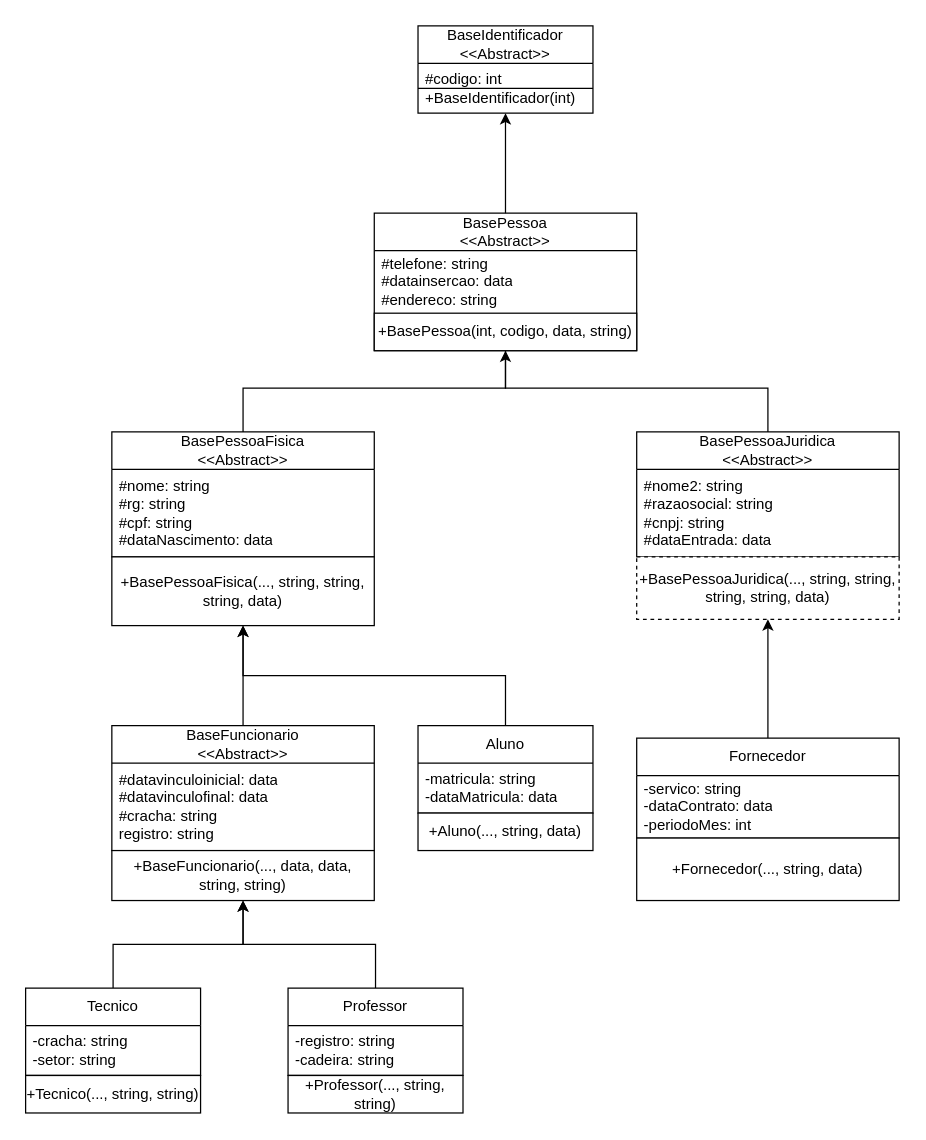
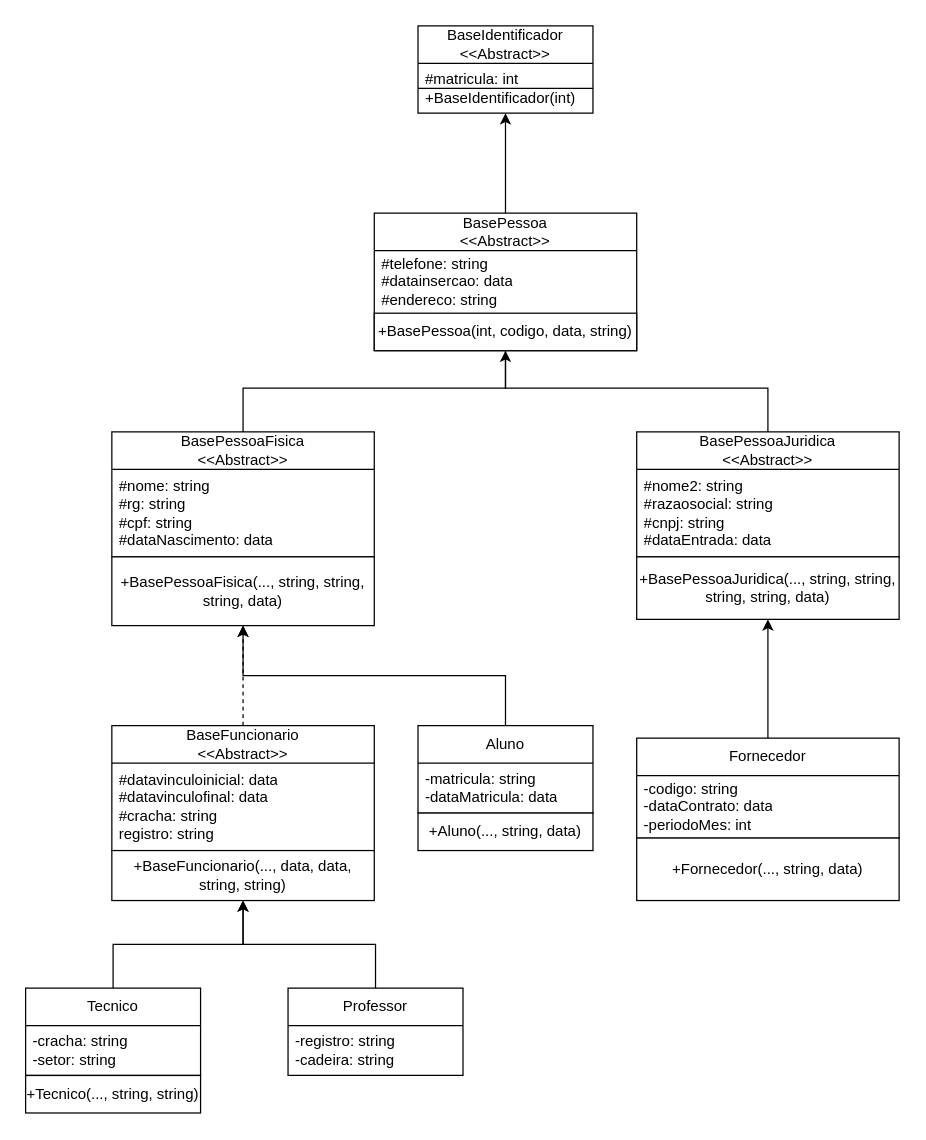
(507, 88) -> (507, 88)
(768, 588) -> (768, 588)
(243, 700) -> (243, 700)
(720, 807) -> (720, 807)
(376, 1094) -> none
